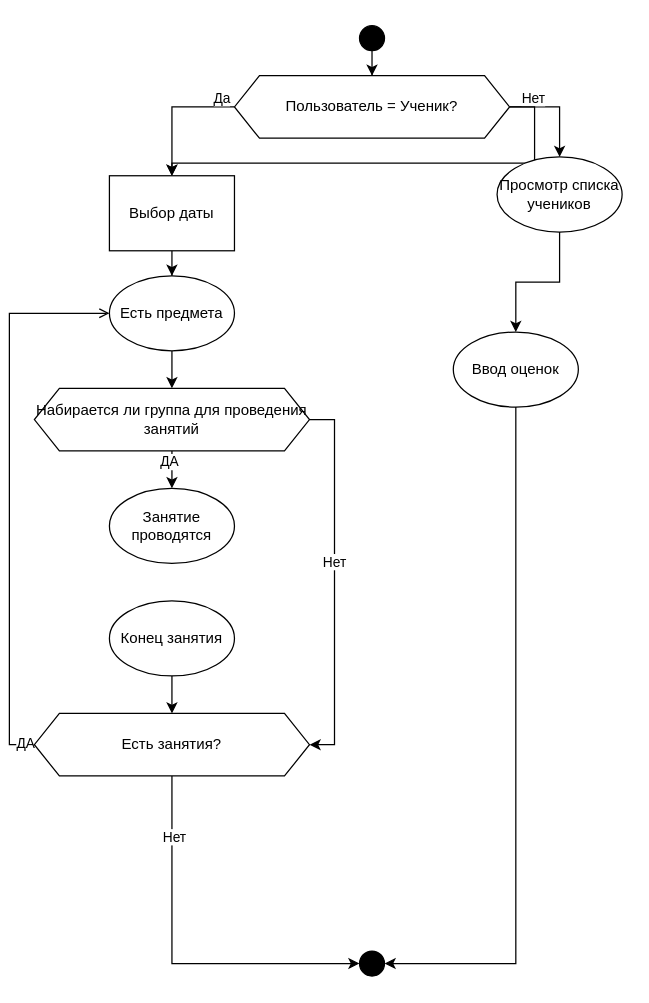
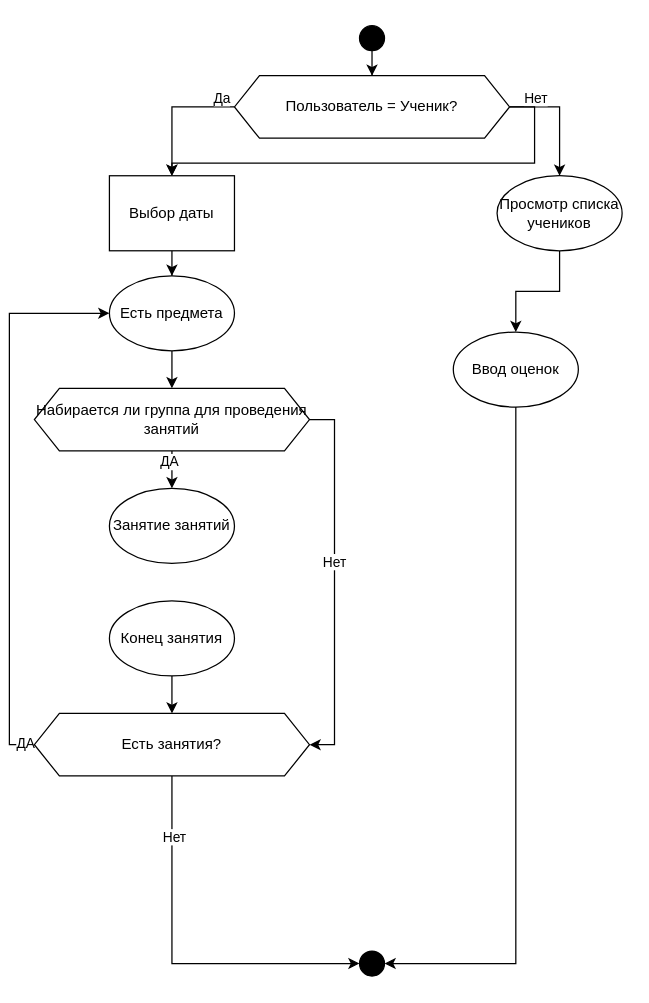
(559, 194) -> (559, 213)
(102, 313) -> (99, 313)
(172, 526) -> (172, 526)
